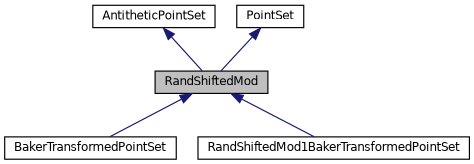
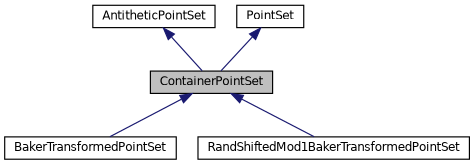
(211, 82) -> (211, 82)
